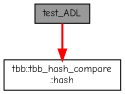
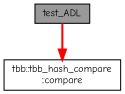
(62, 75) -> (62, 75)
